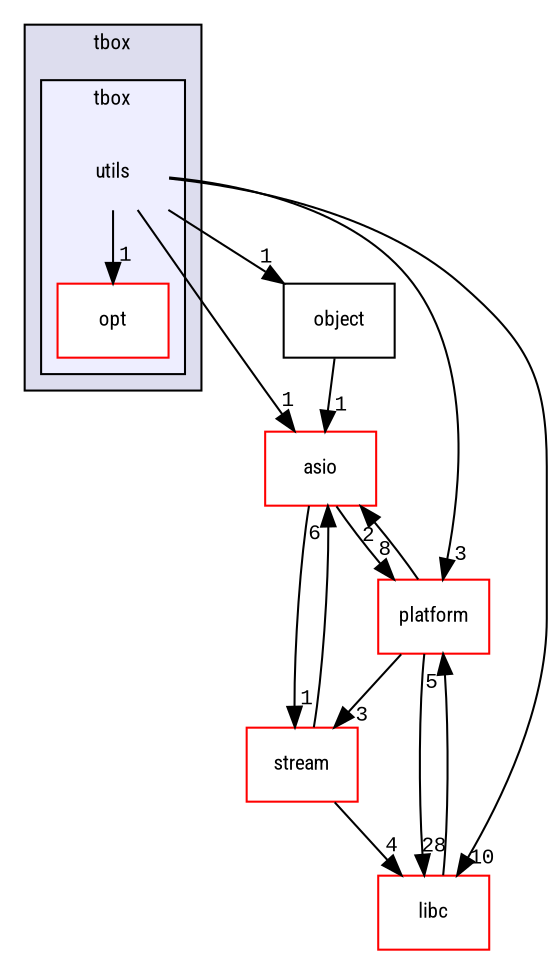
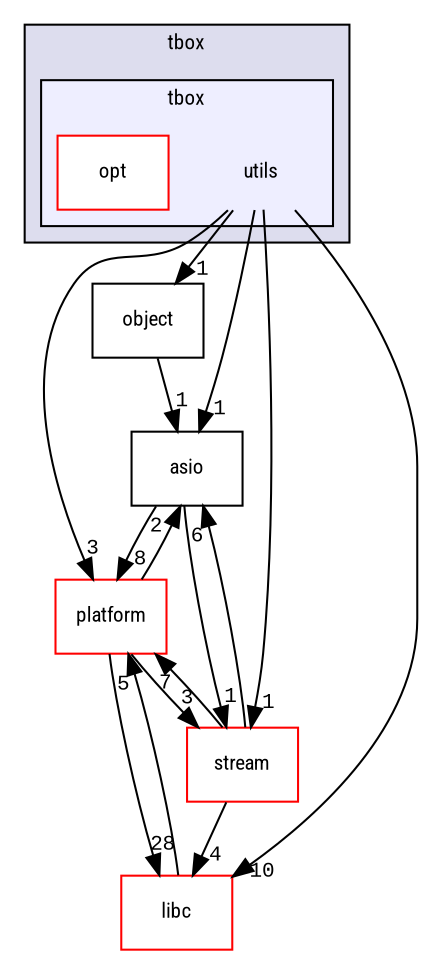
(113, 237) -> (271, 459)
(321, 469) -> (187, 469)
none -> (197, 698)
